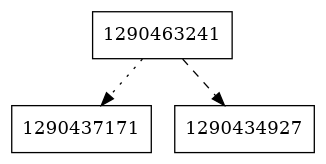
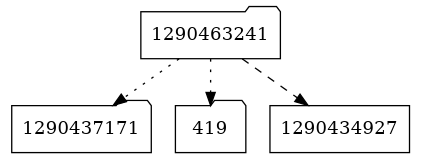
(162, 35) -> (211, 35)
(82, 129) -> (82, 129)
none -> (211, 129)
